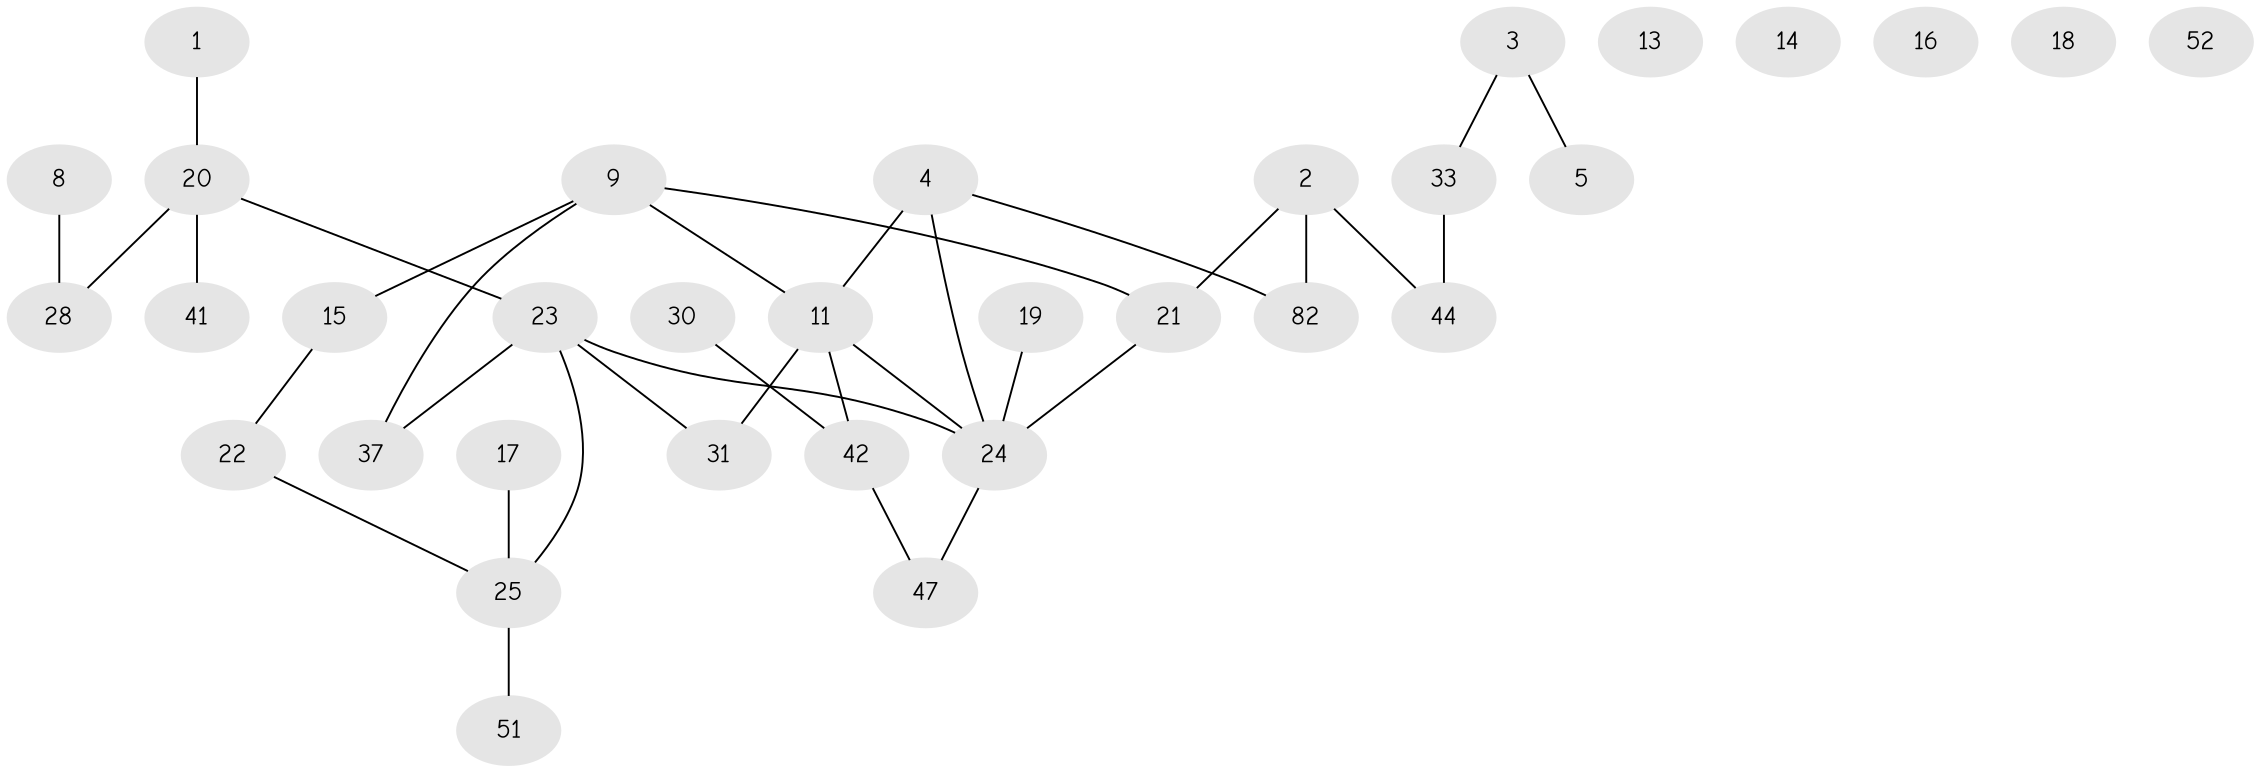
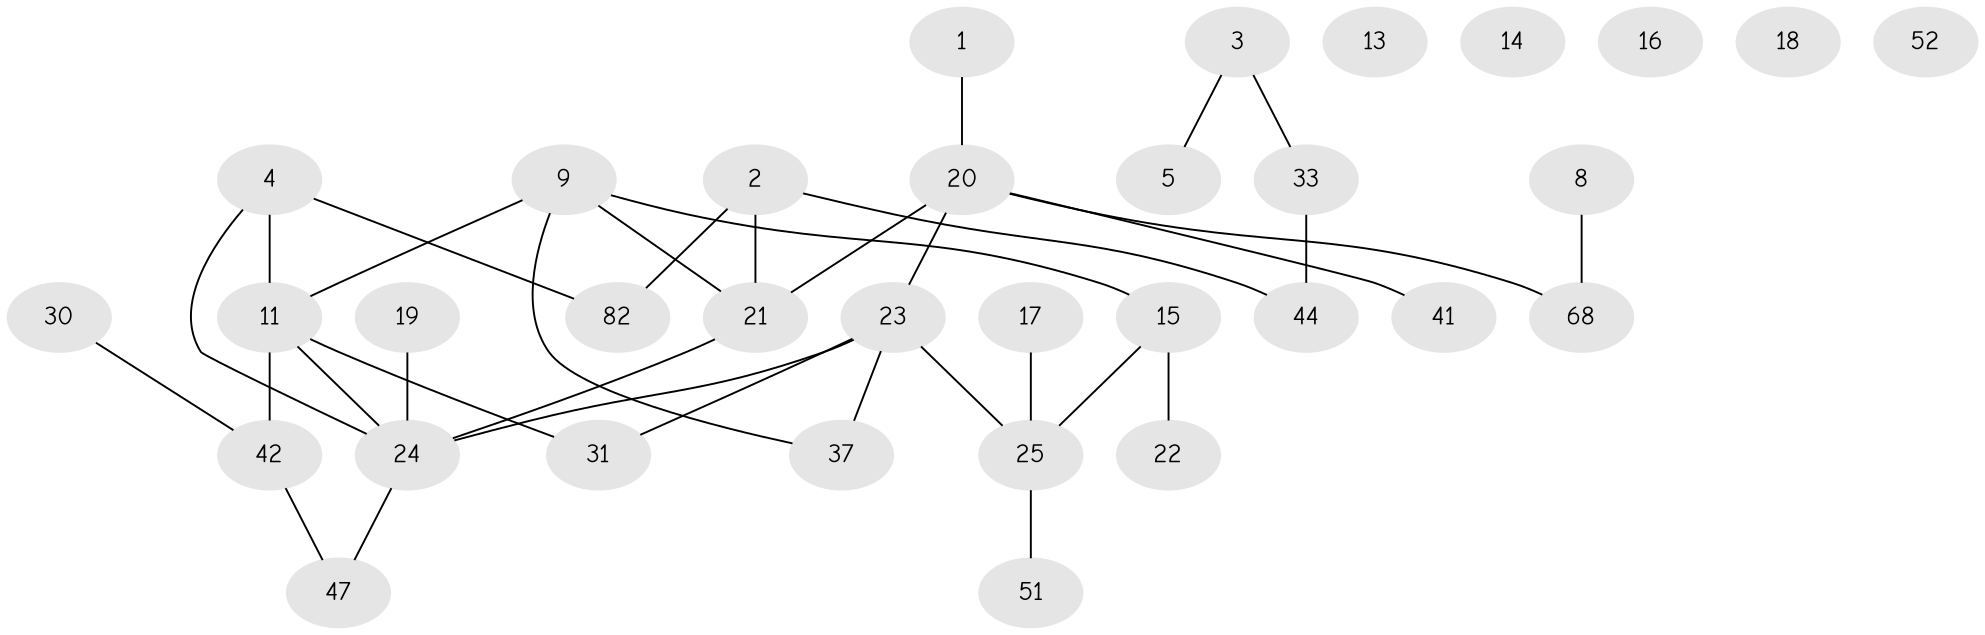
none -> (855, 251)
(59, 317) -> (1582, 317)
(371, 524) -> (1100, 386)
